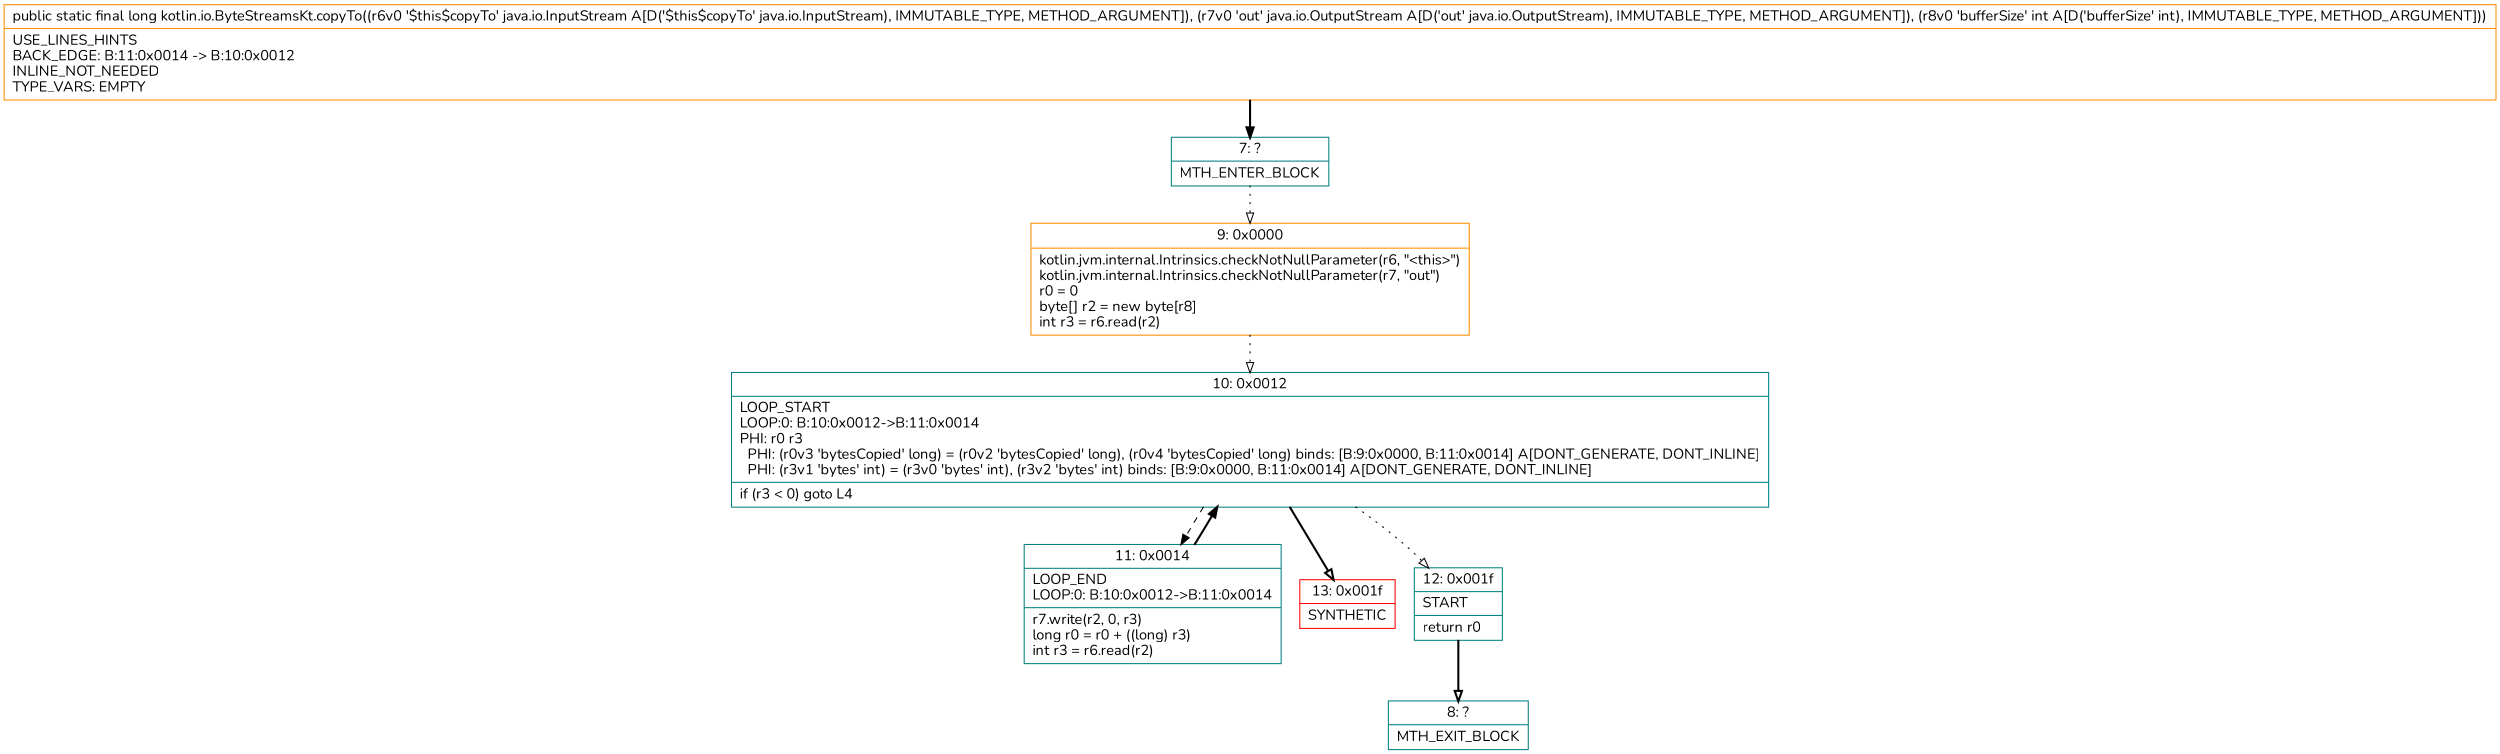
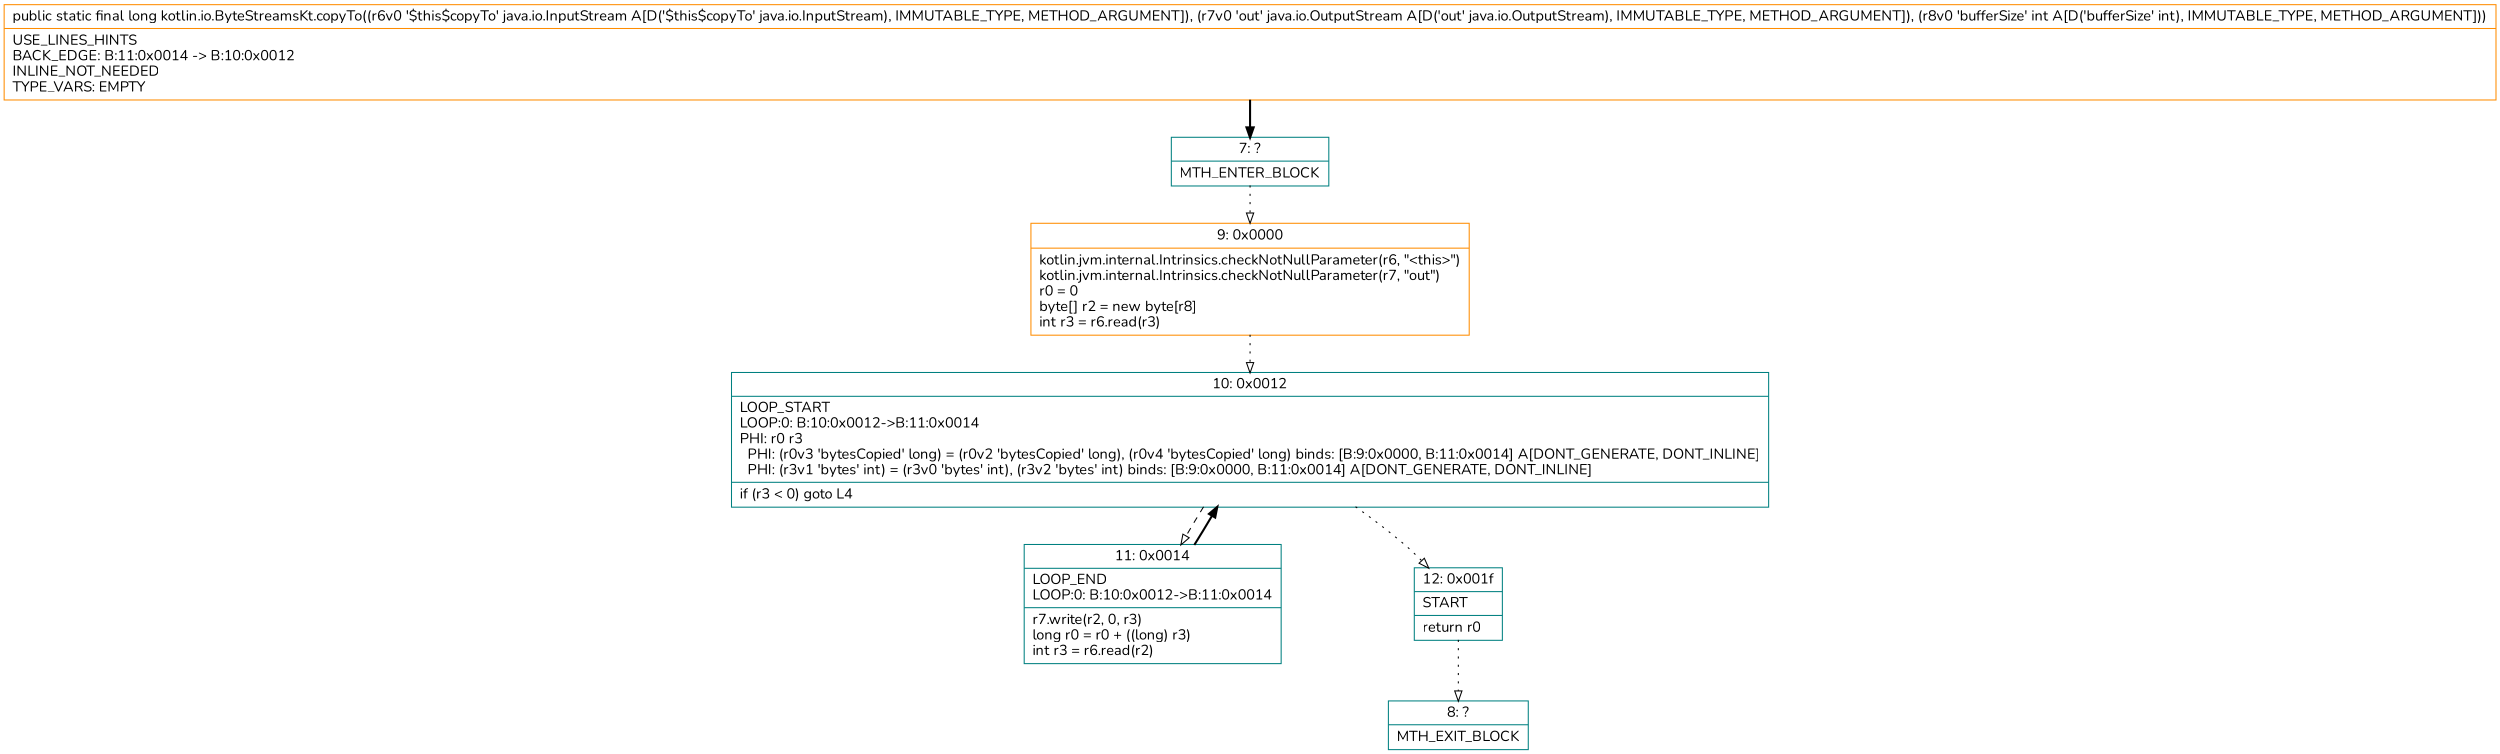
(1100, 322) -> (1100, 322)
(1195, 521) -> (1195, 521)
(1347, 604) -> none
(1458, 665) -> (1458, 665)
